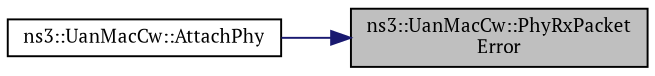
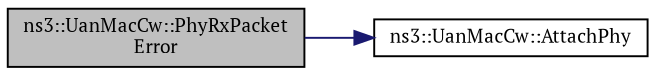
(306, 38) -> (329, 38)
